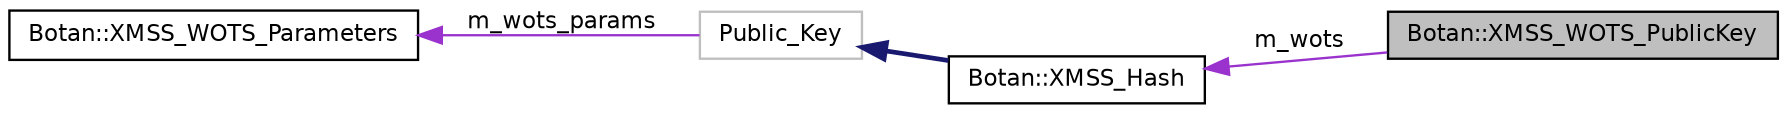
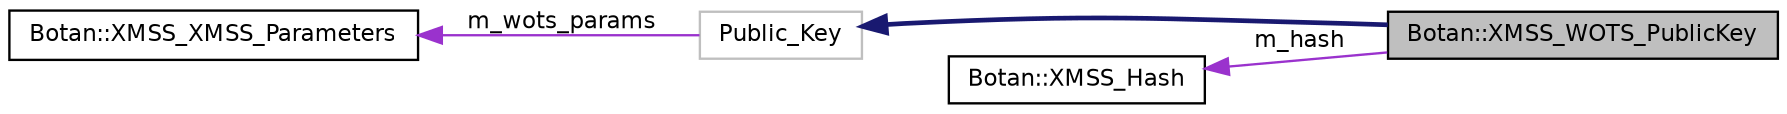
(214, 35) -> (214, 35)
(1296, 41) -> (1296, 41)
(917, 56) -> (1137, 18)
